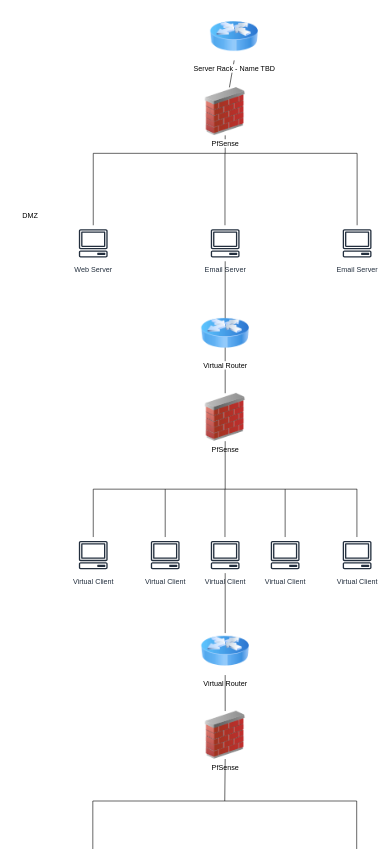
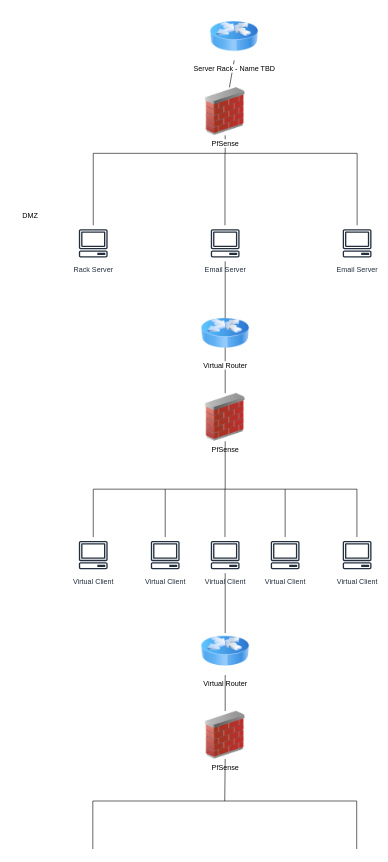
(94, 270) -> (94, 270)
